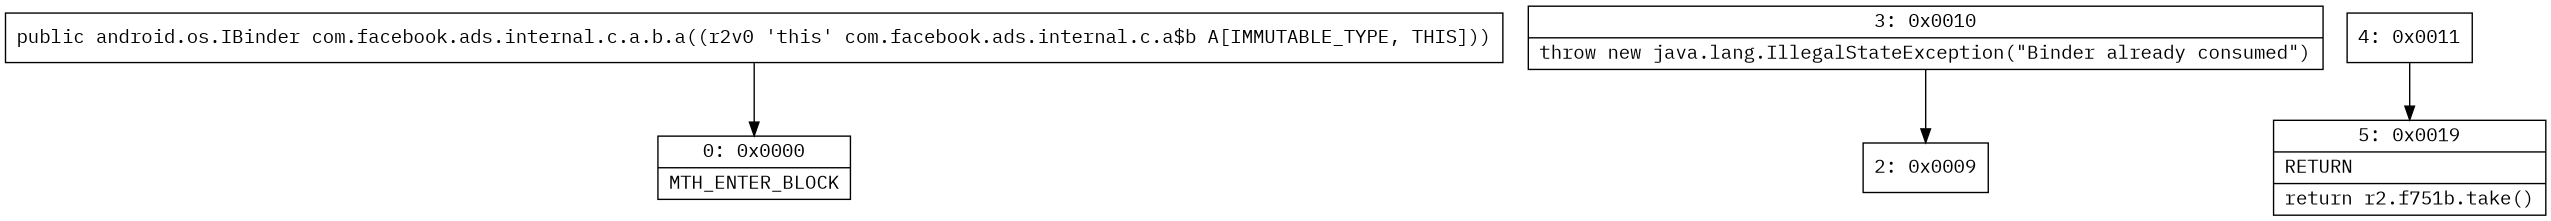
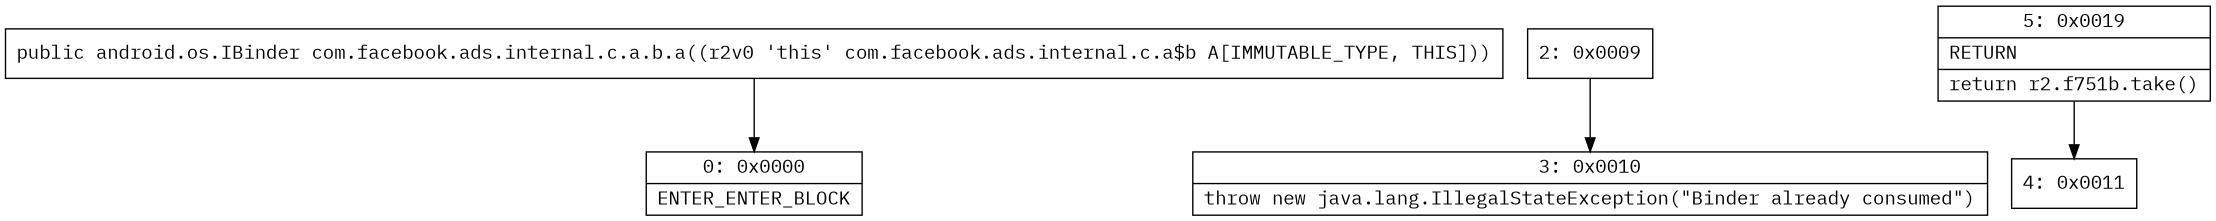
(2410, 85) -> (2074, 123)
(1926, 99) -> (1590, 108)
(754, 183) -> (754, 199)
